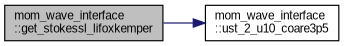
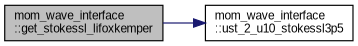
(272, 23) -> (279, 23)
